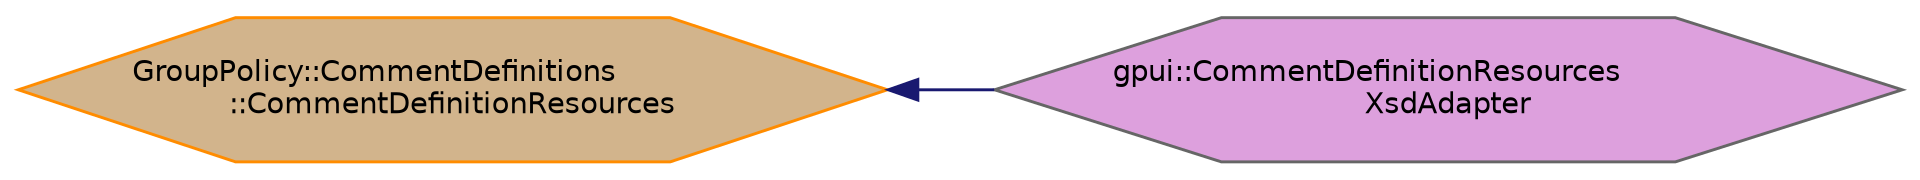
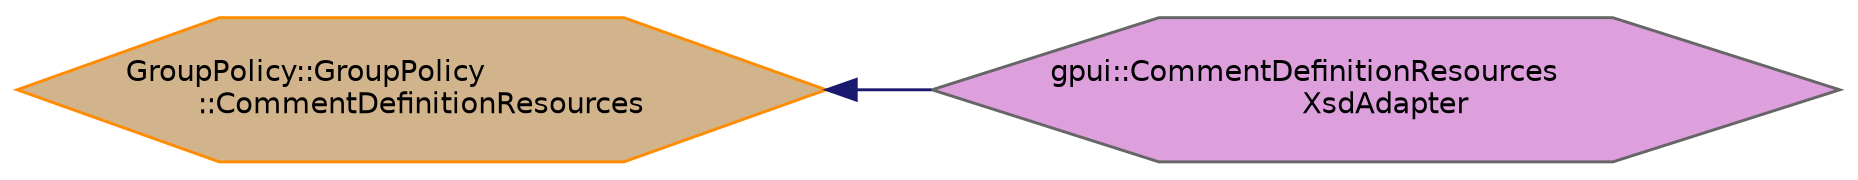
(453, 90) -> (422, 90)
